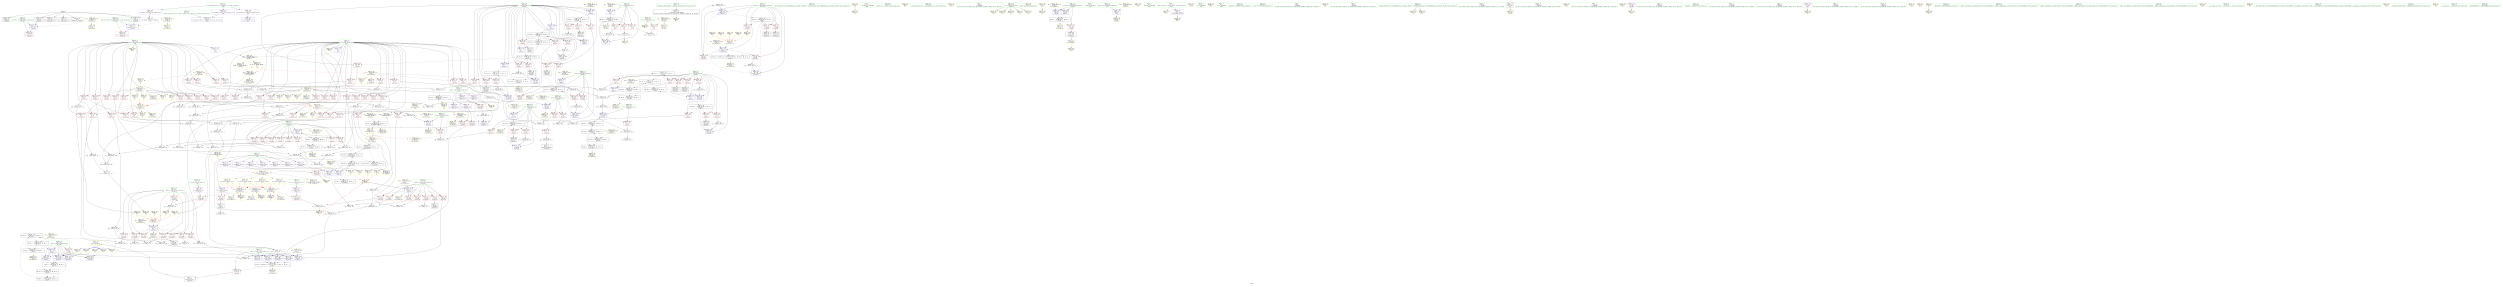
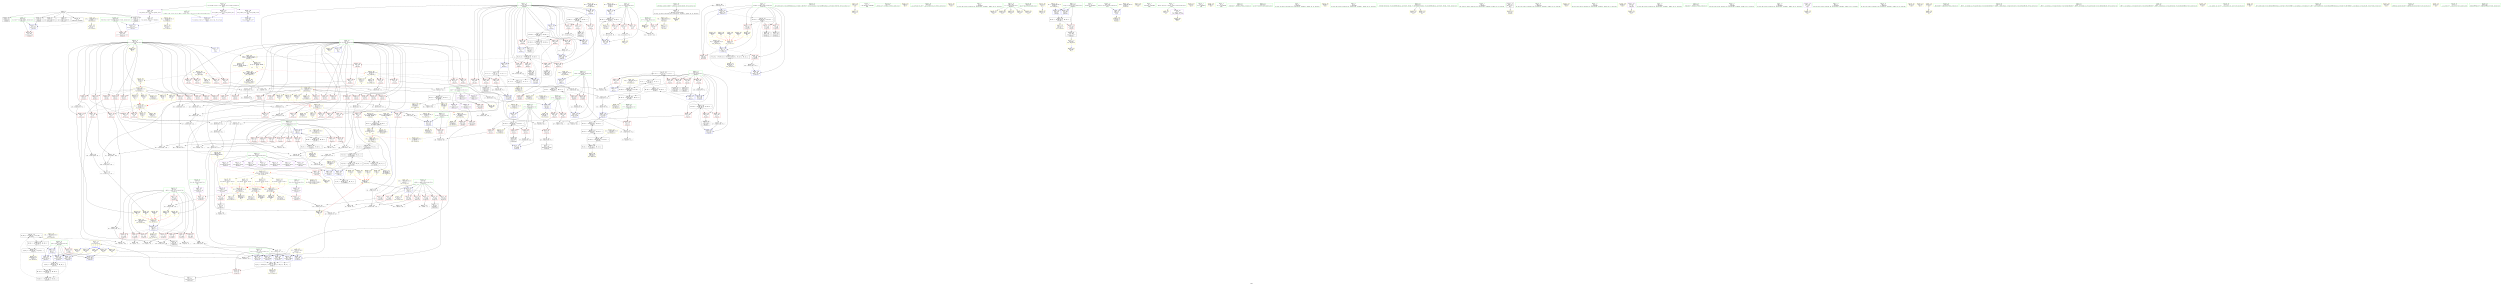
none -> (207, 81)
(484, 123) -> none
